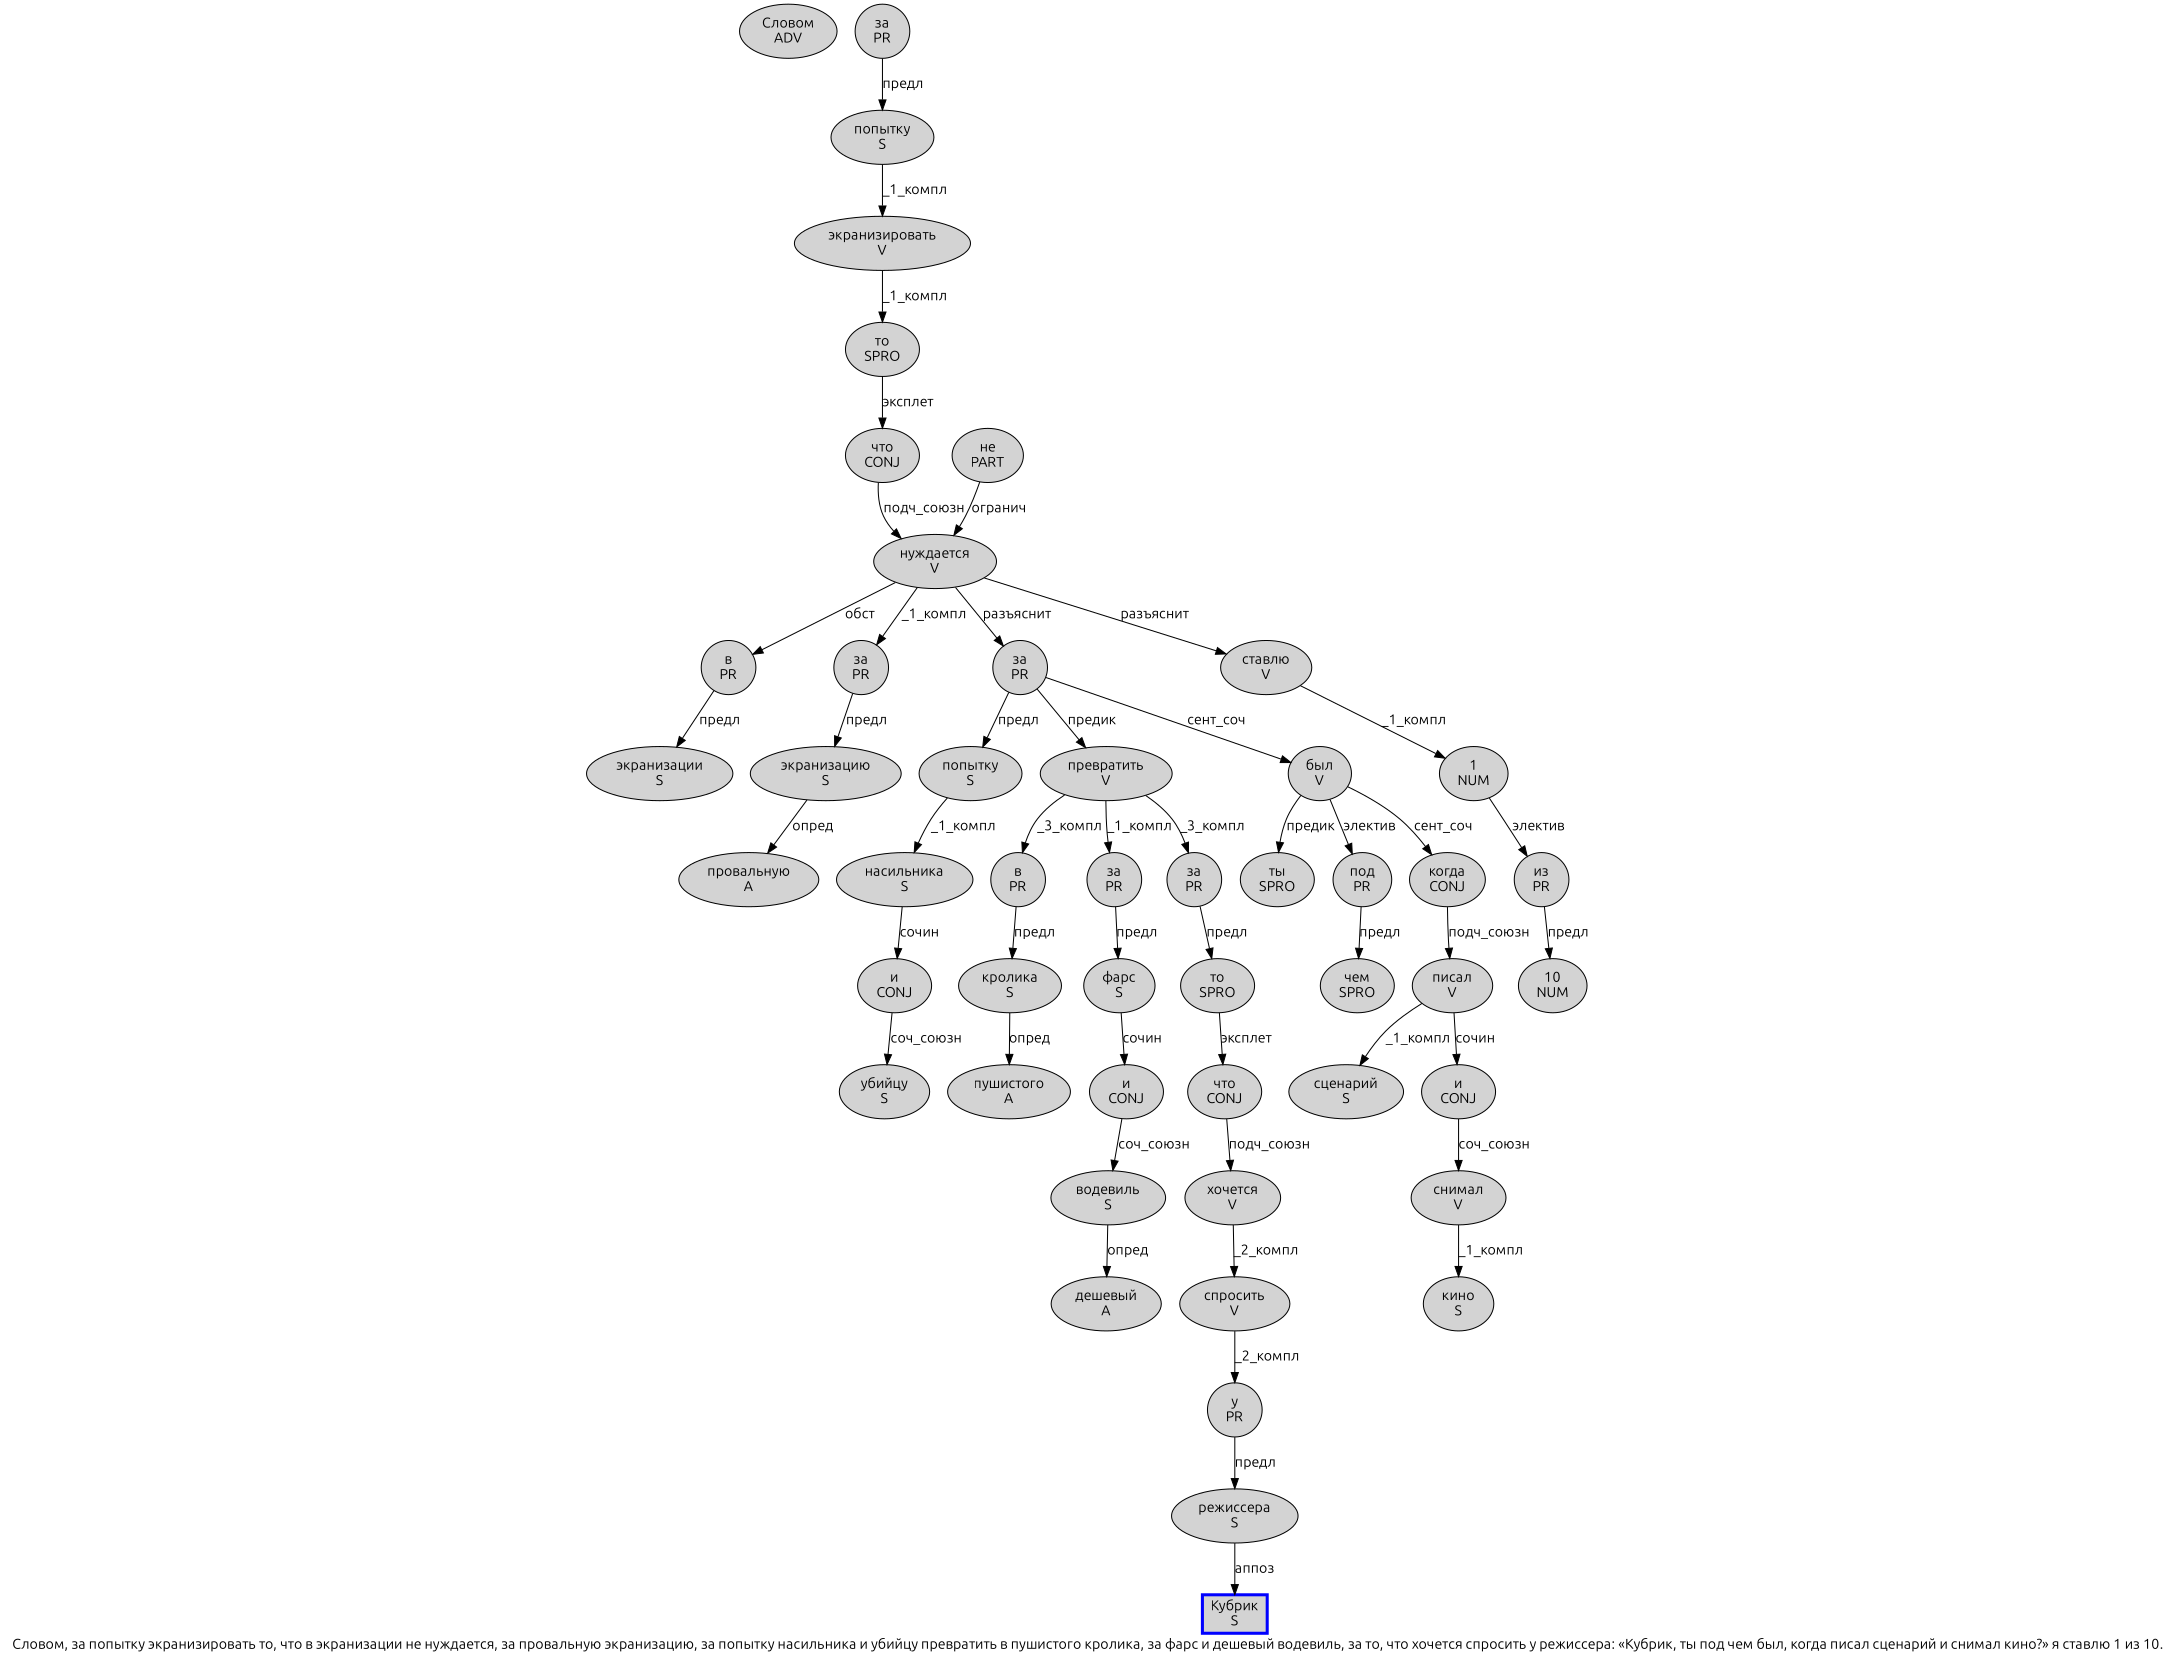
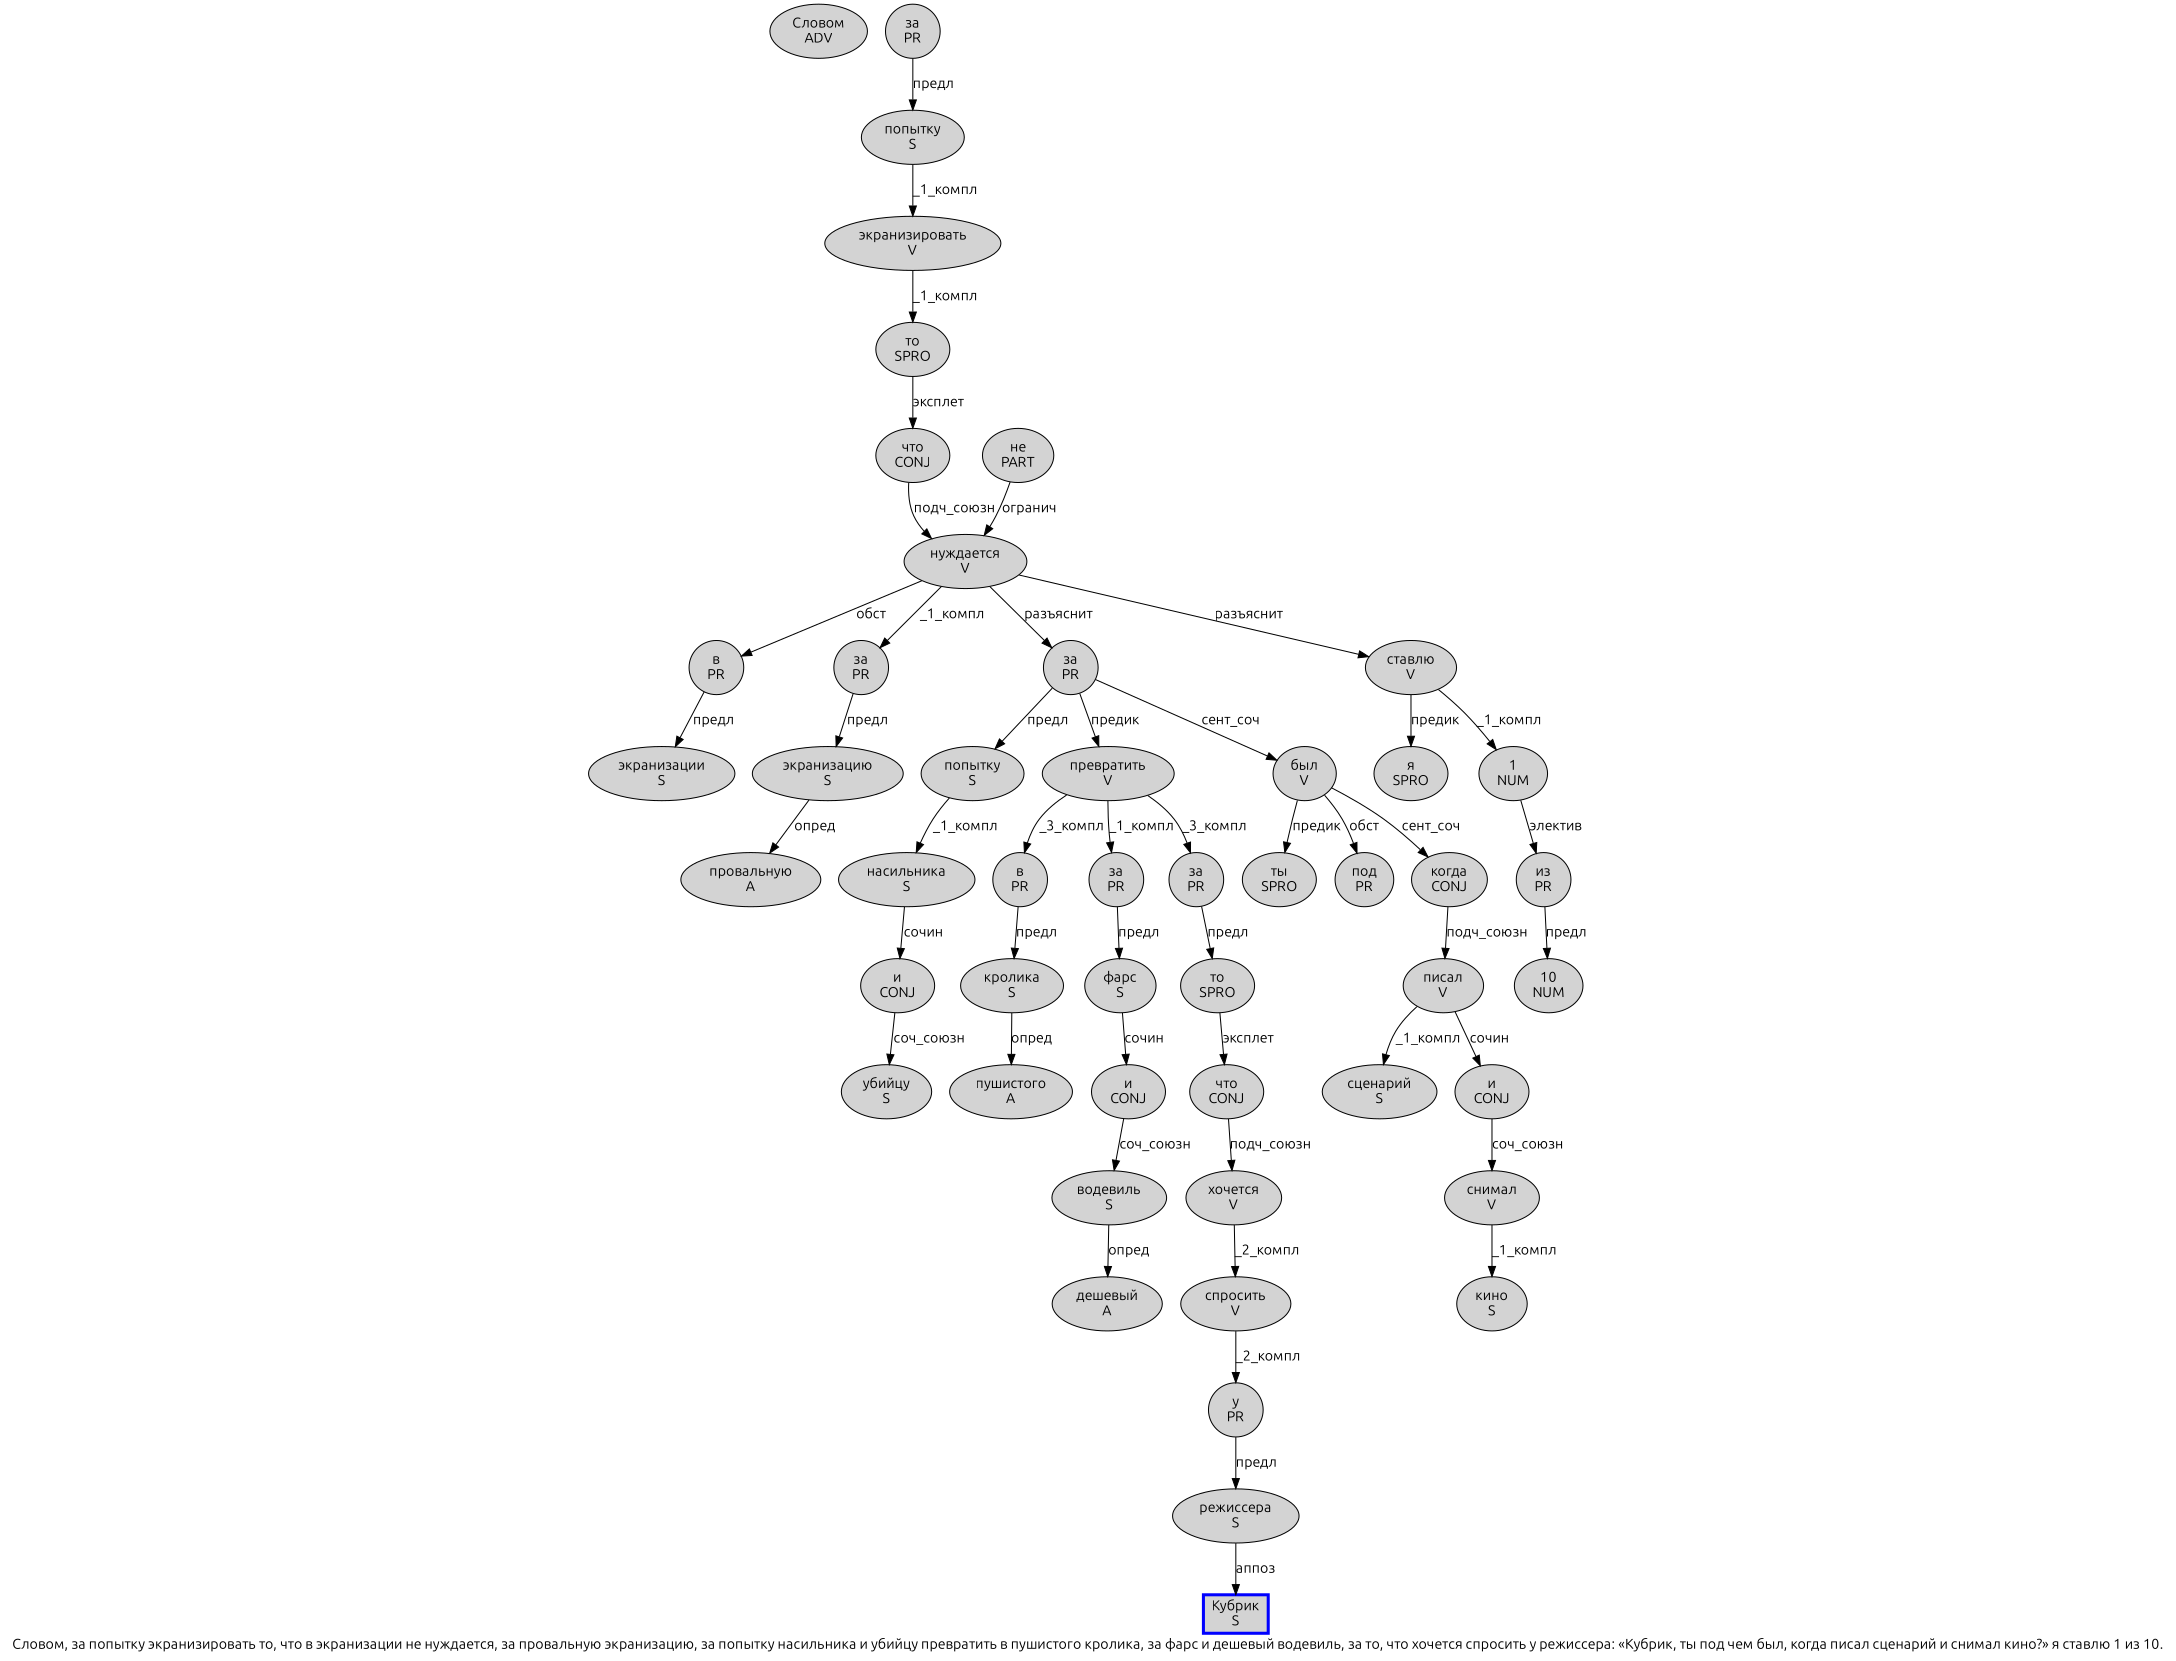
none -> (1411, 774)
(1370, 827) -> (1364, 827)
(1357, 986) -> none
